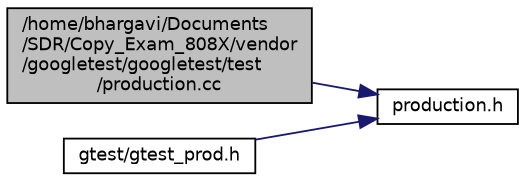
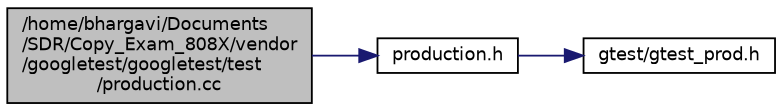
(307, 131) -> (541, 56)
